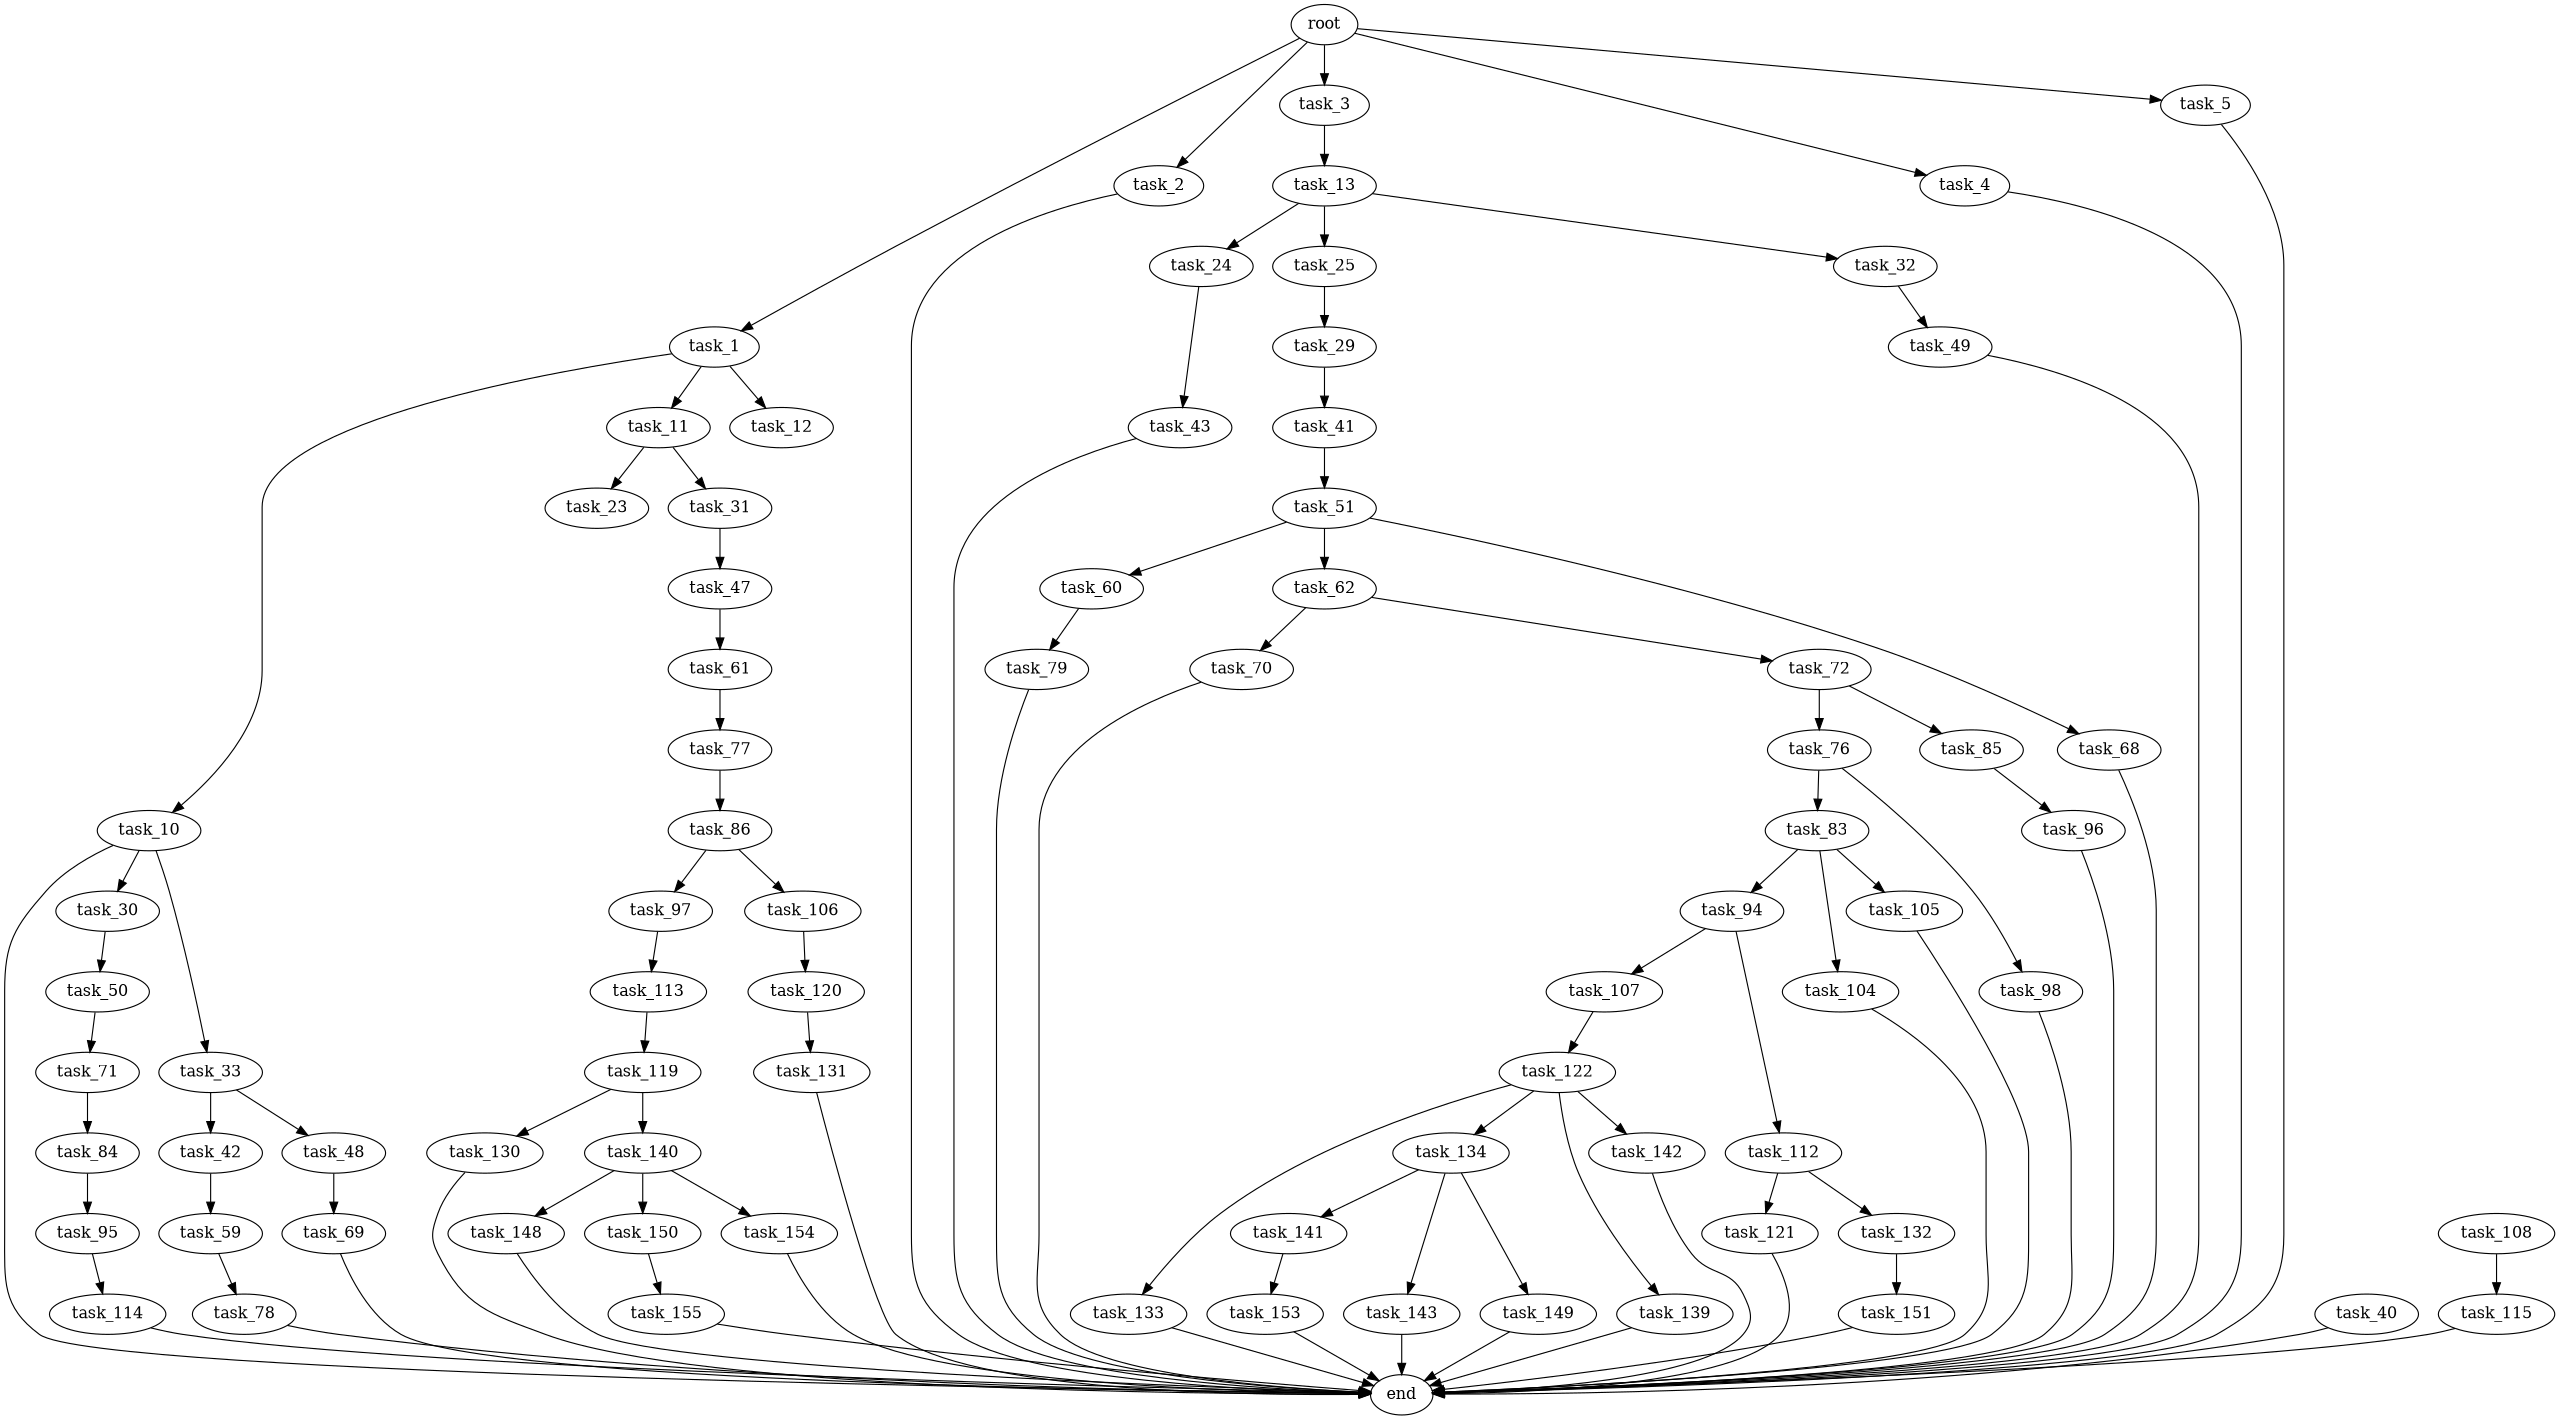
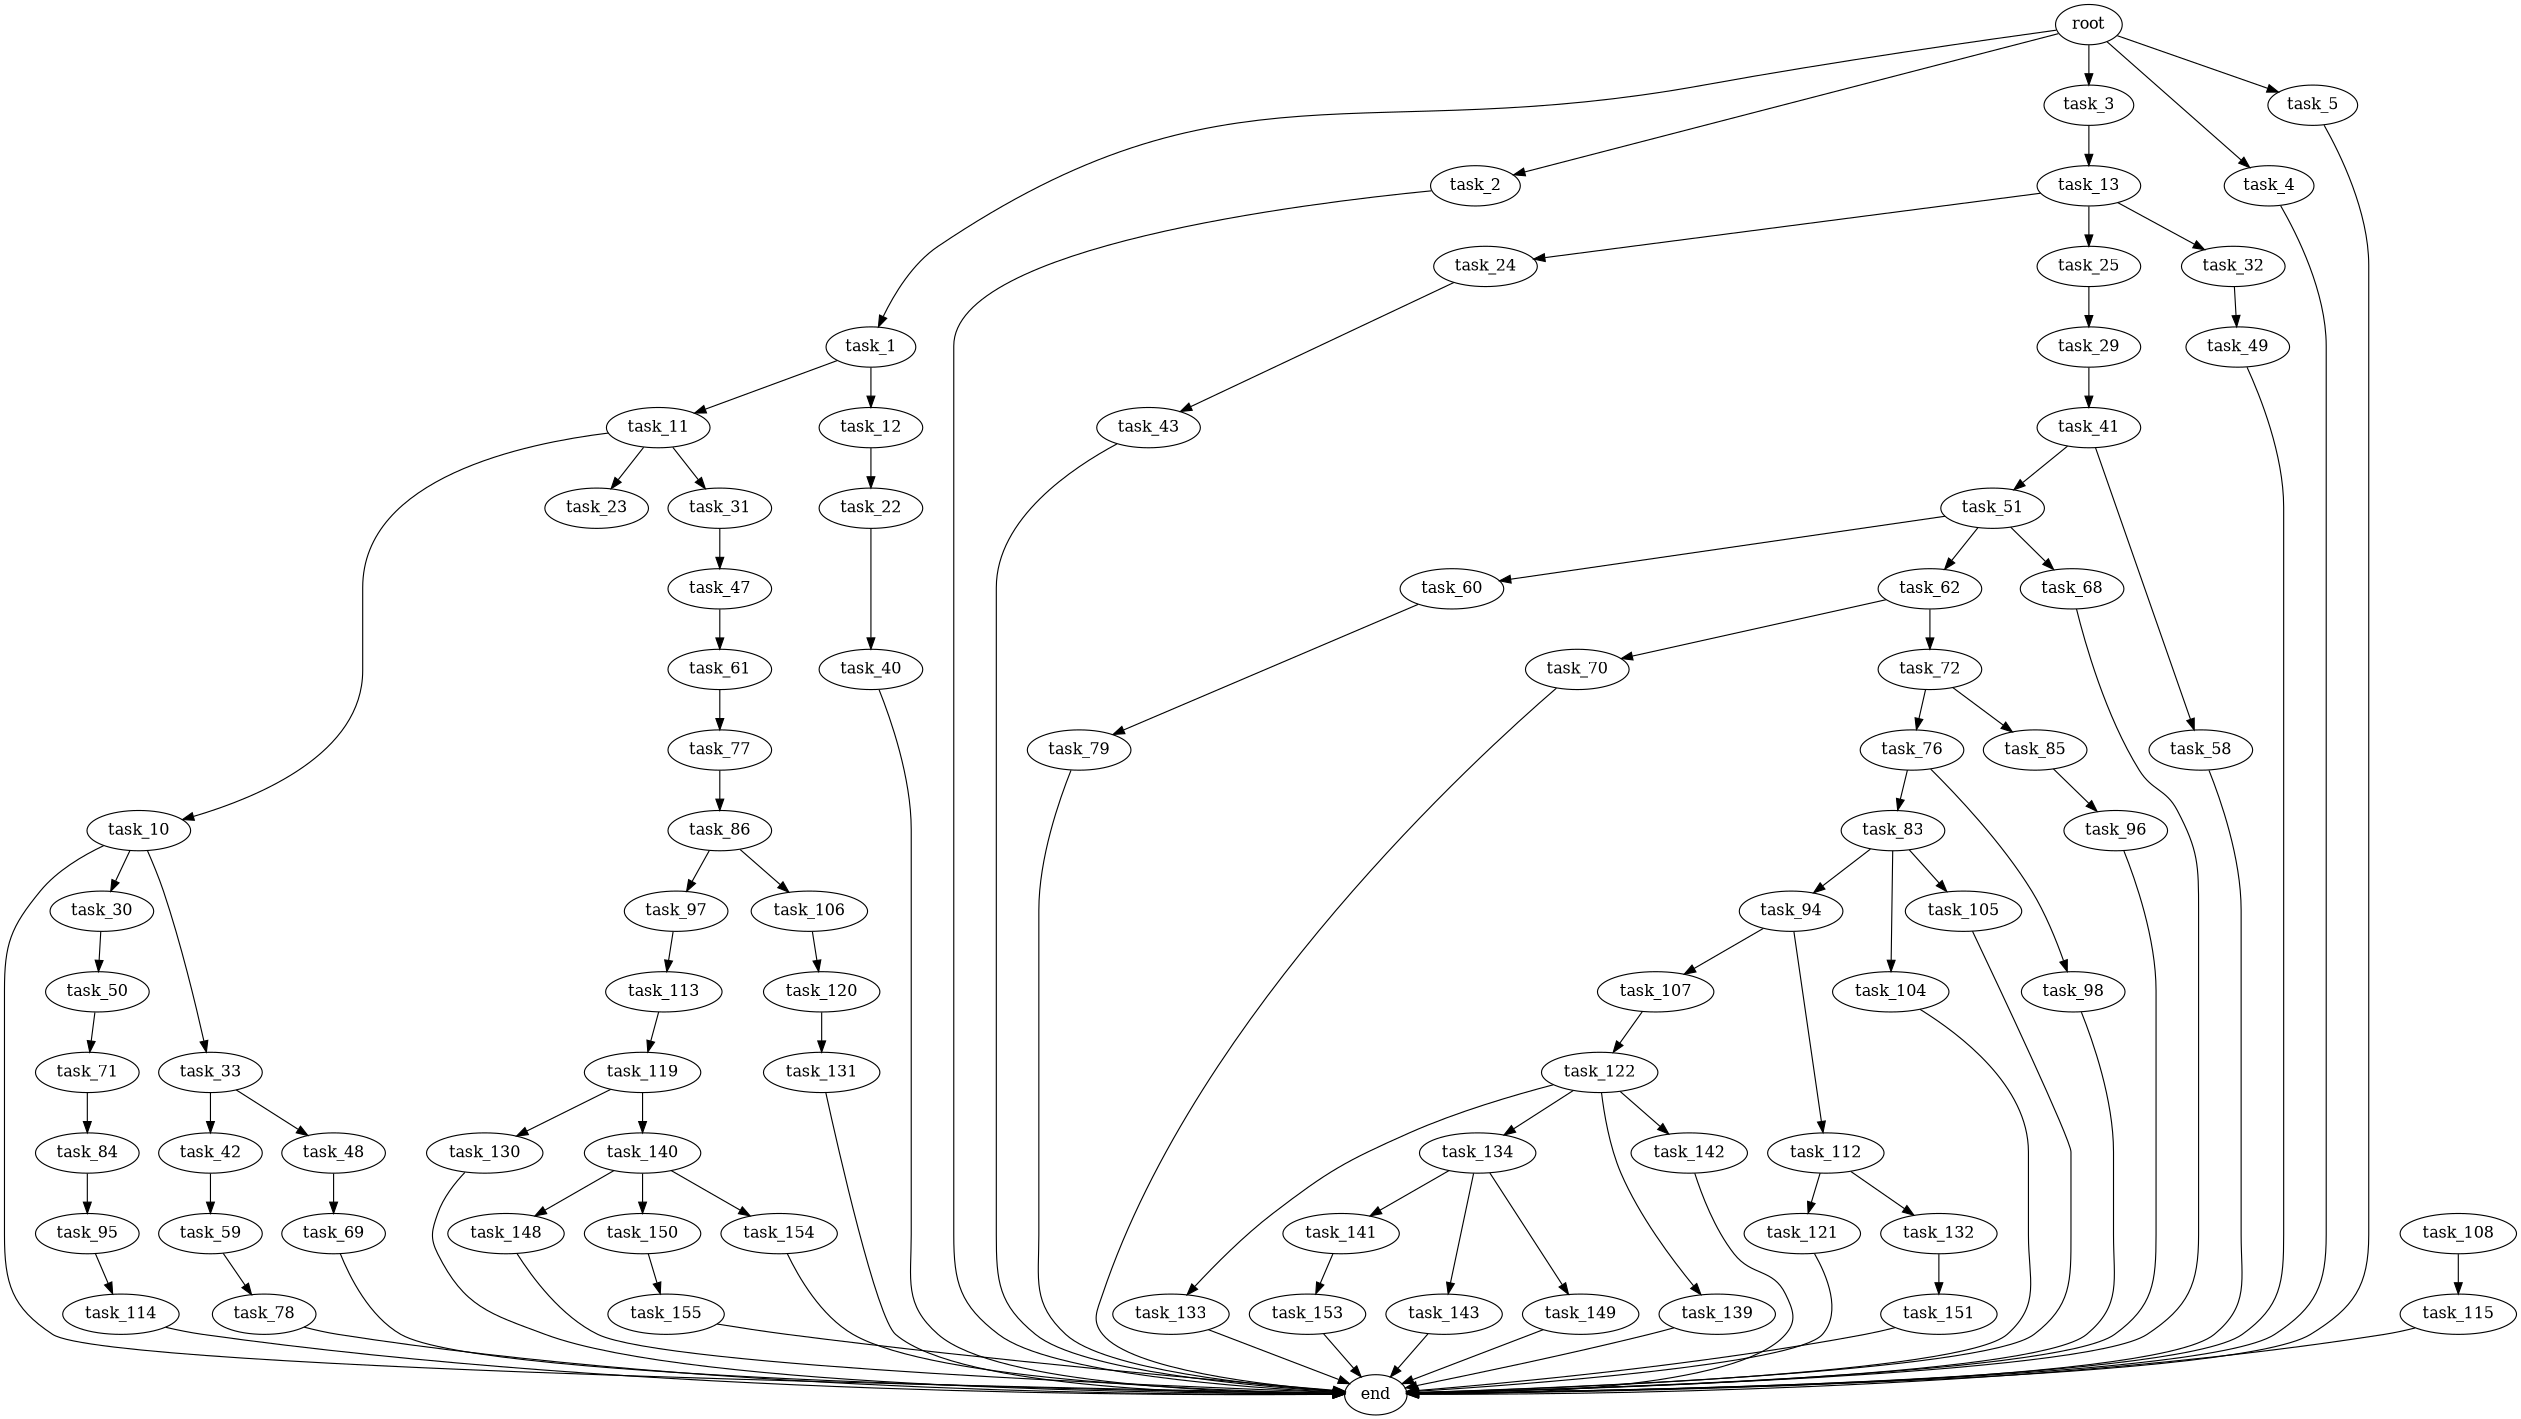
(300, 457) -> (363, 591)
none -> (871, 508)
none -> (2201, 750)
